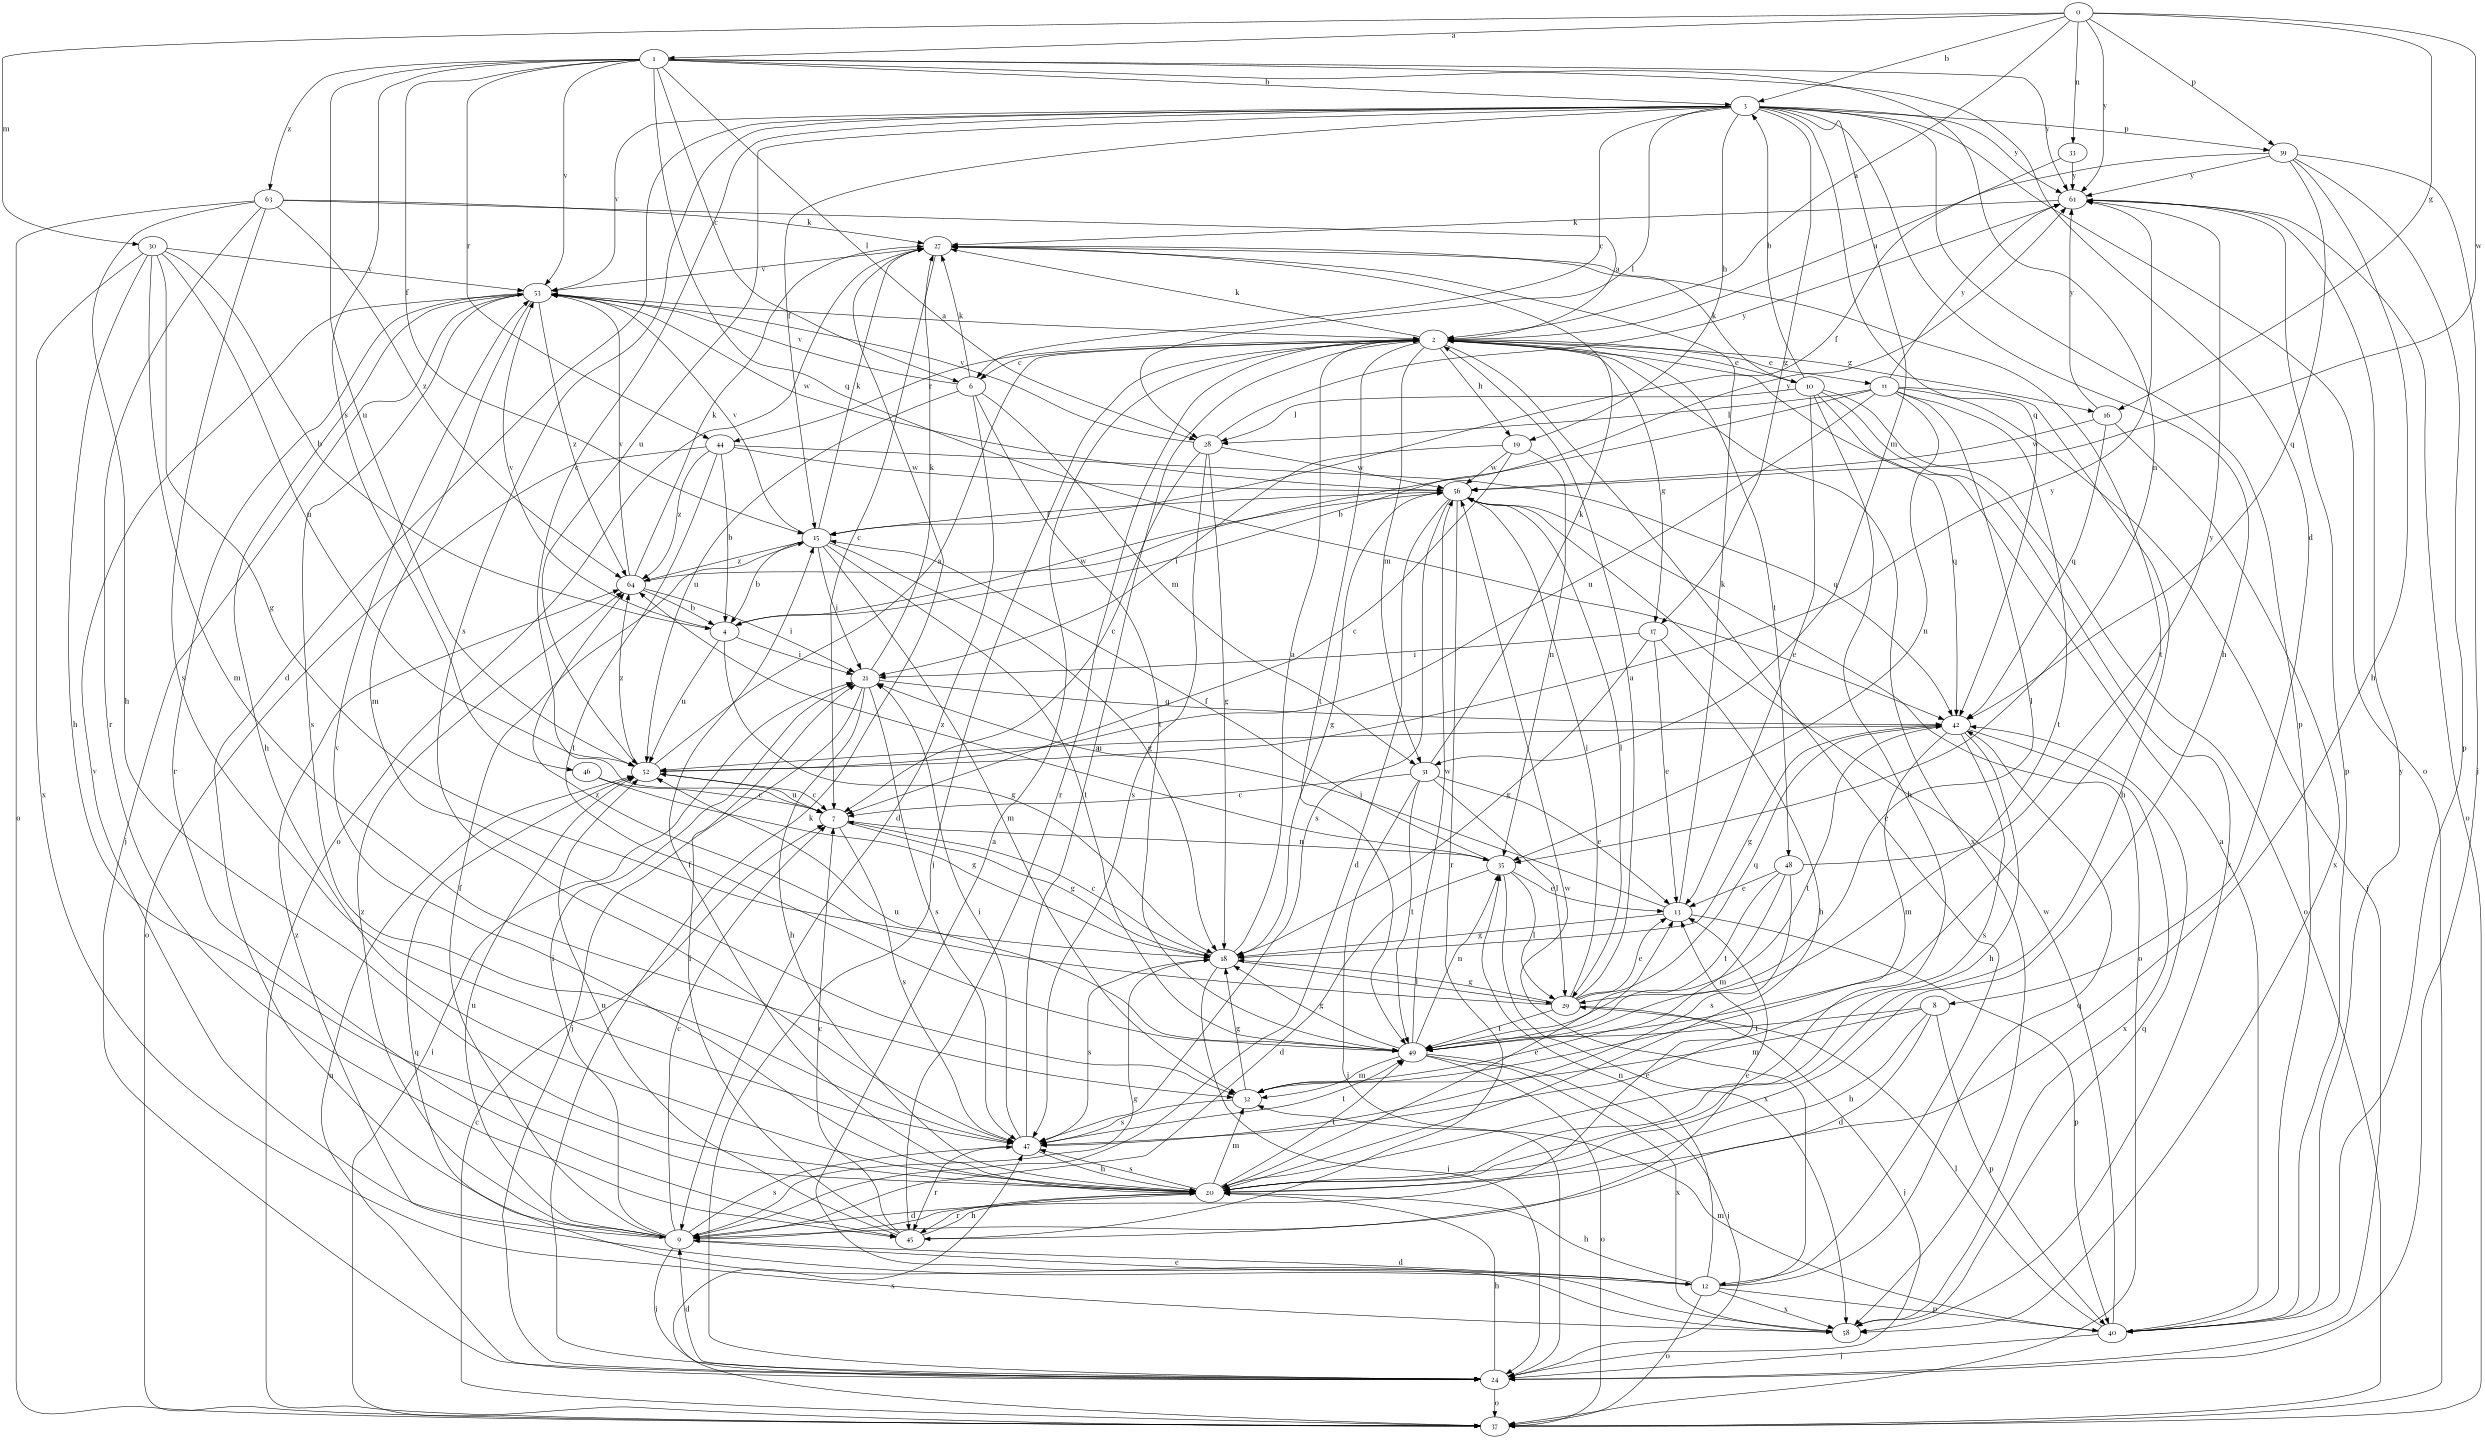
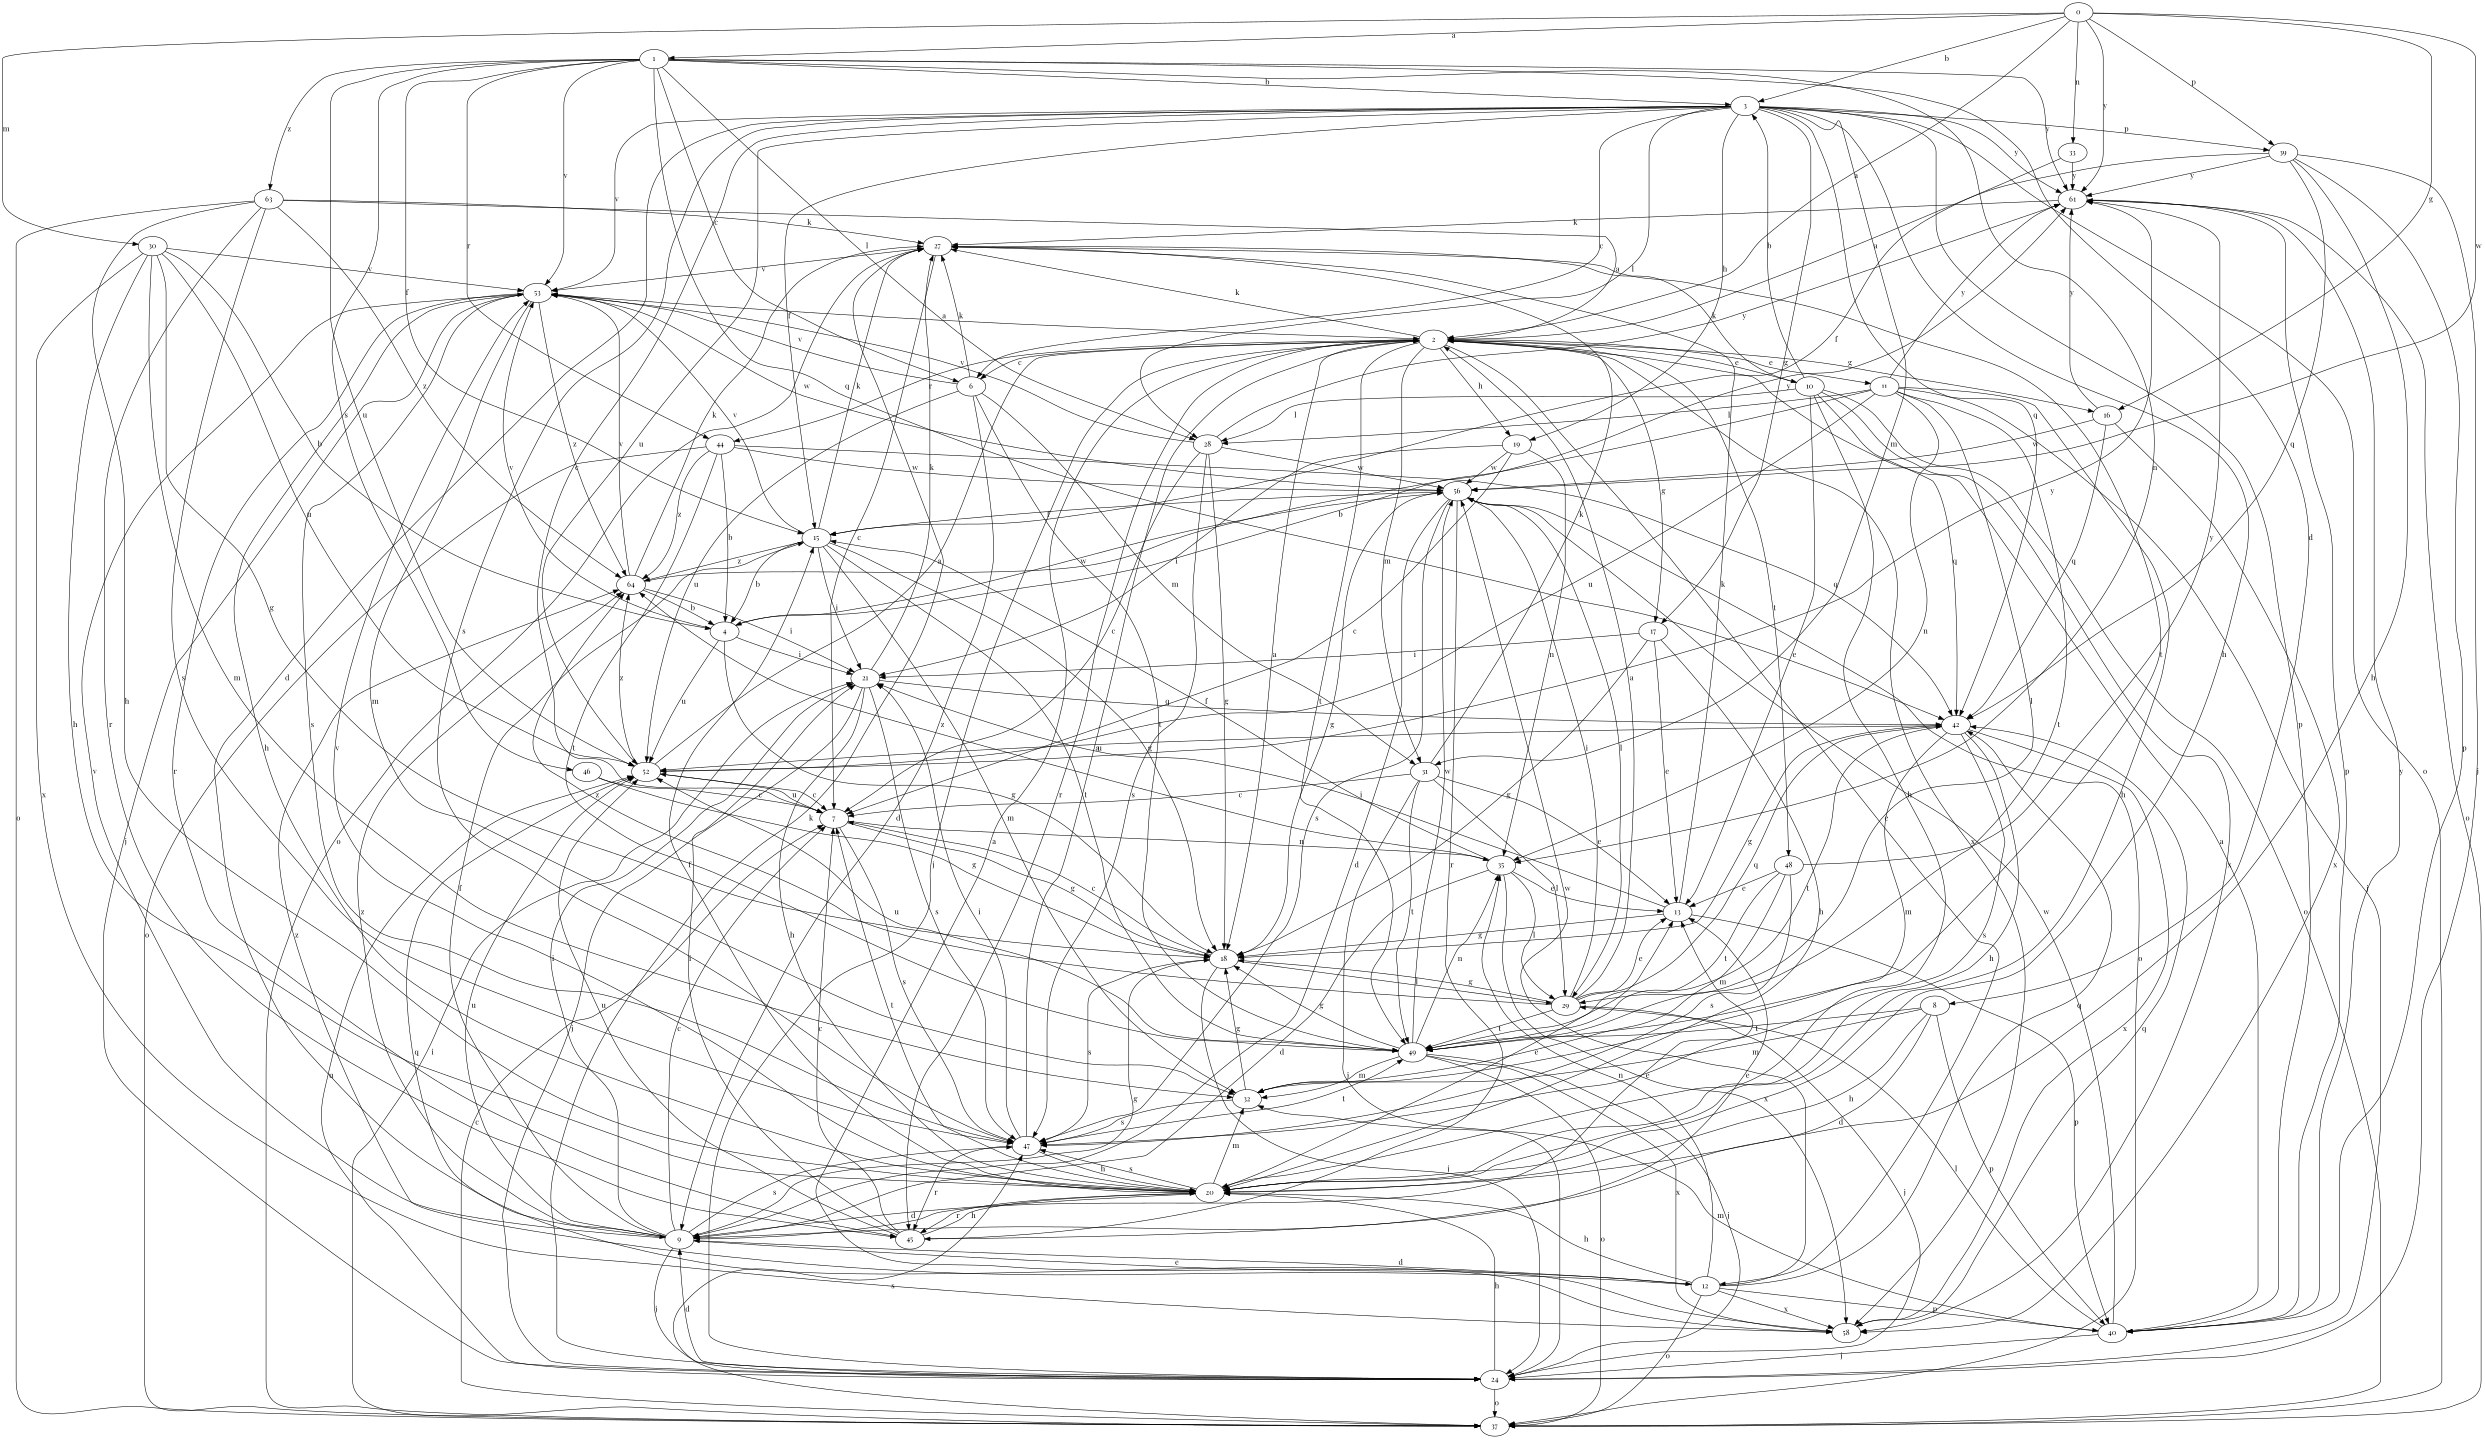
(1299, 616) -> (1277, 602)
(1310, 1134) -> (937, 1117)
